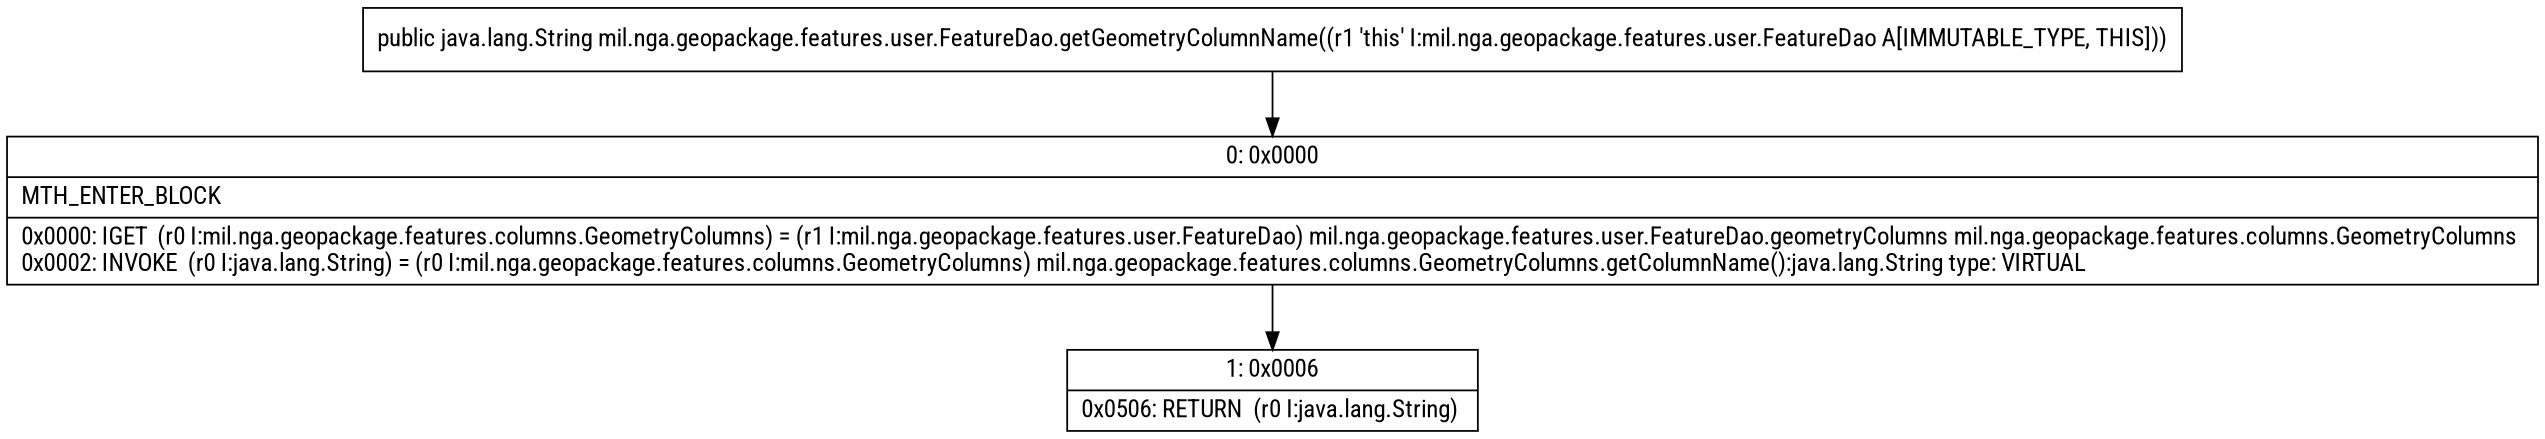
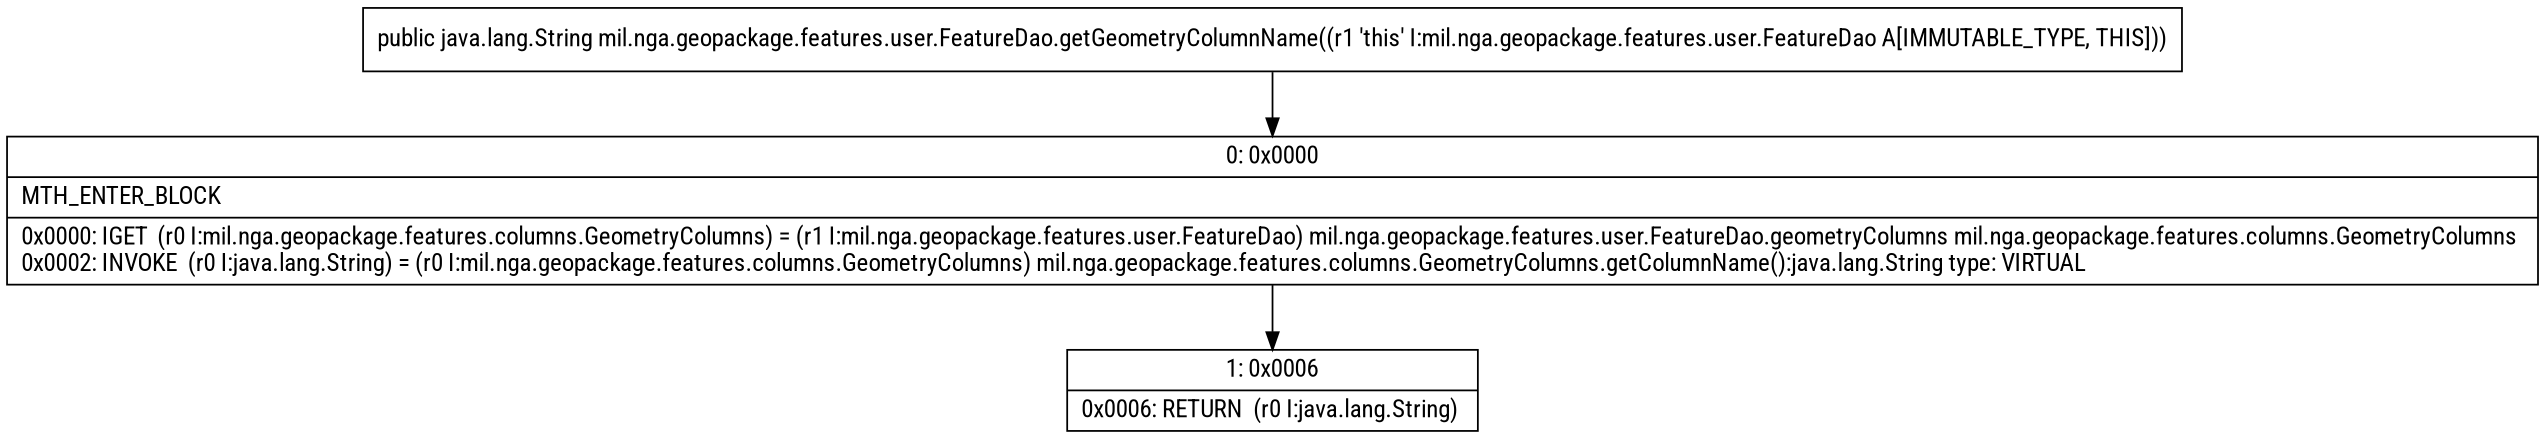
(1273, 410) -> (1273, 410)
